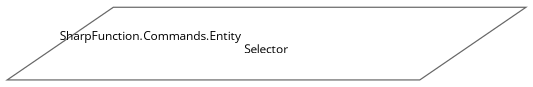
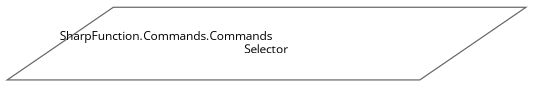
(267, 44) -> (267, 44)
